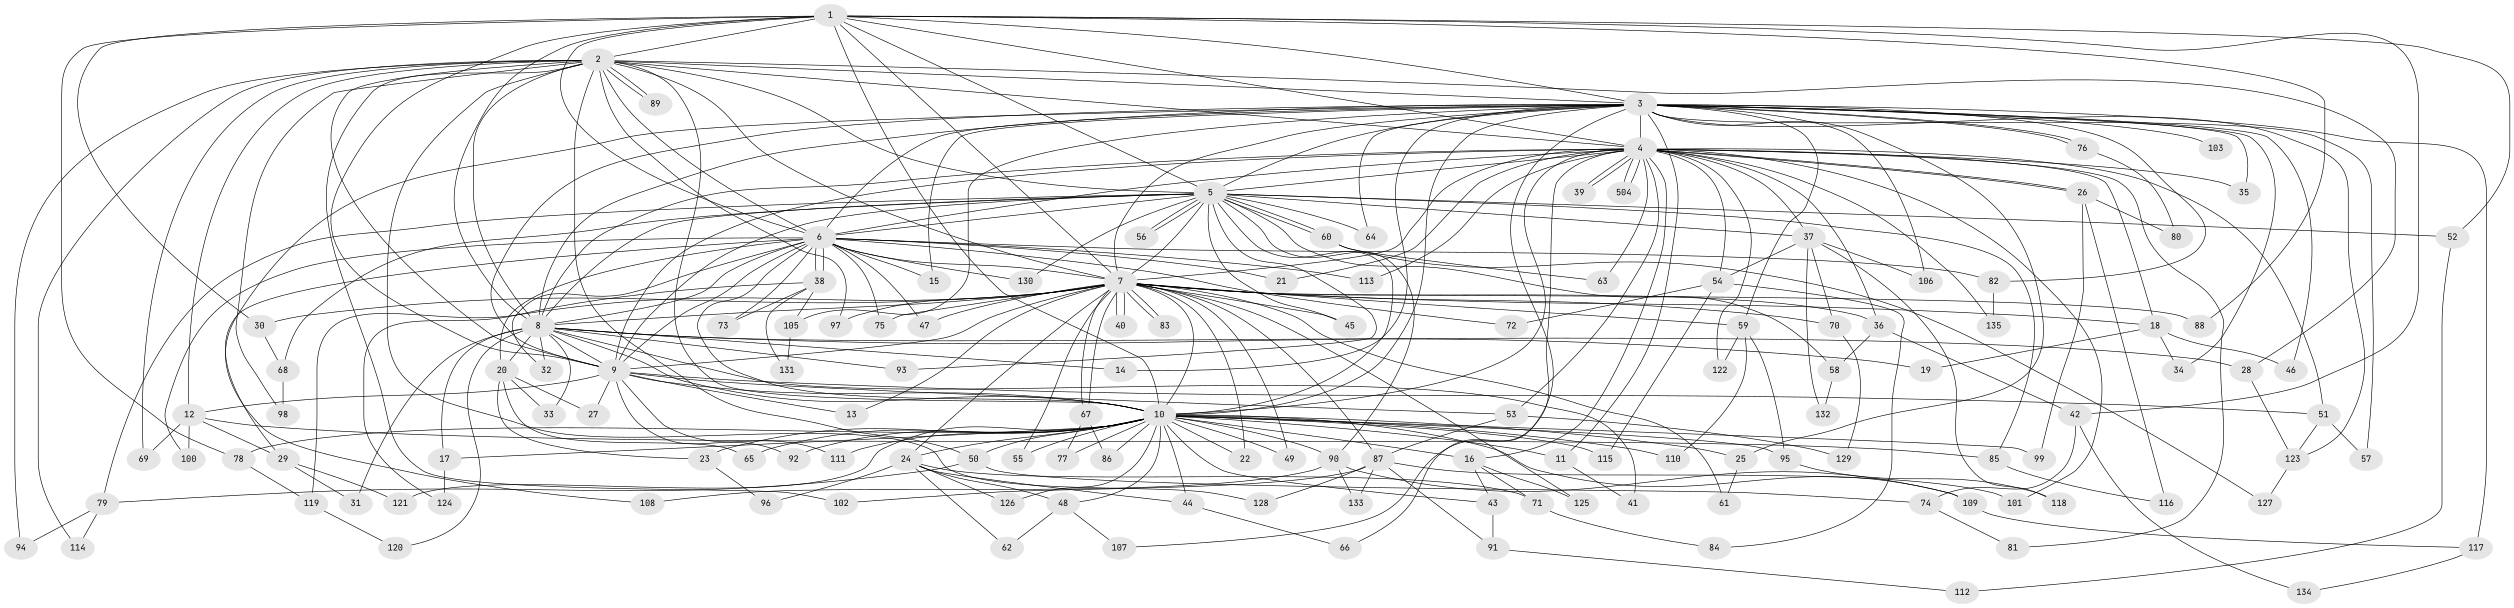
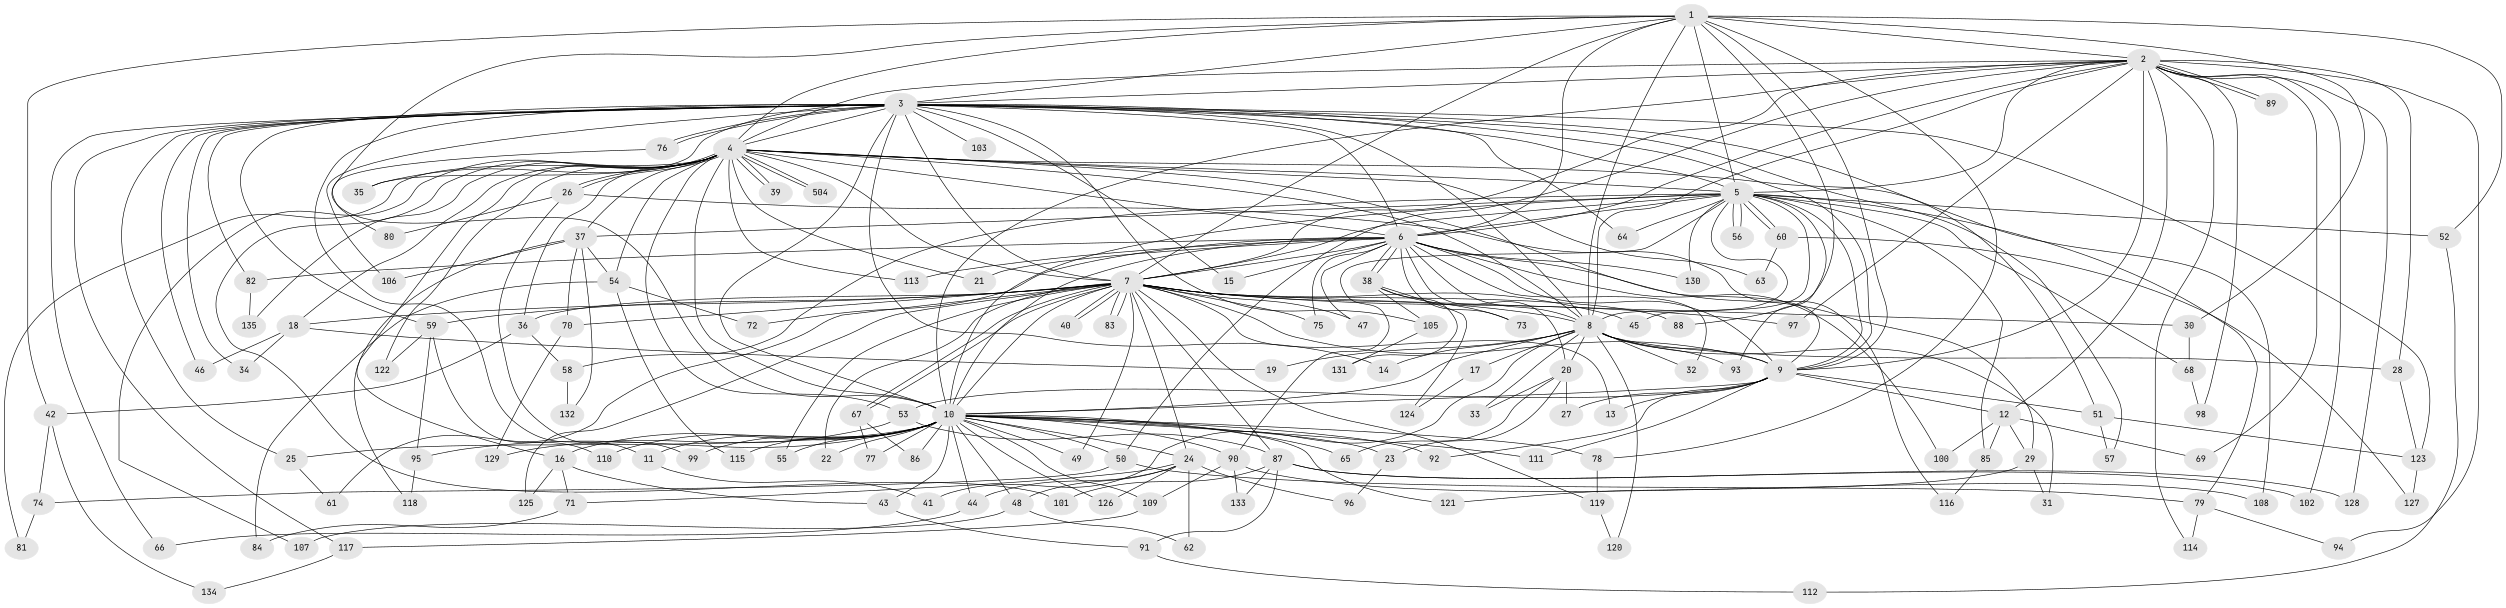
(683, 448) -> none
